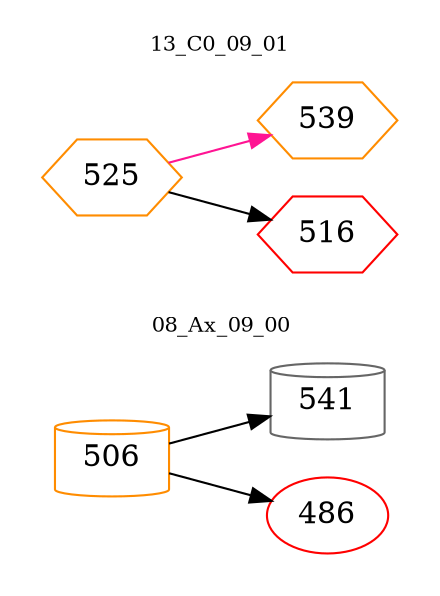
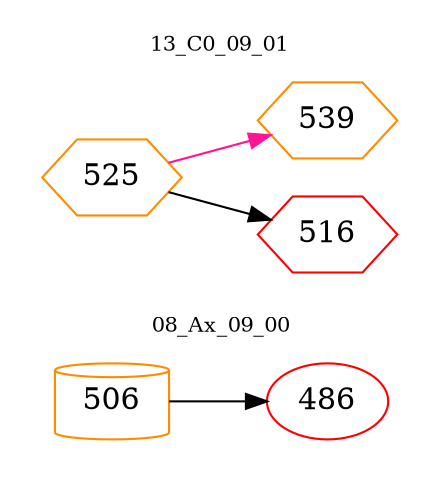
(328, 401) -> none
